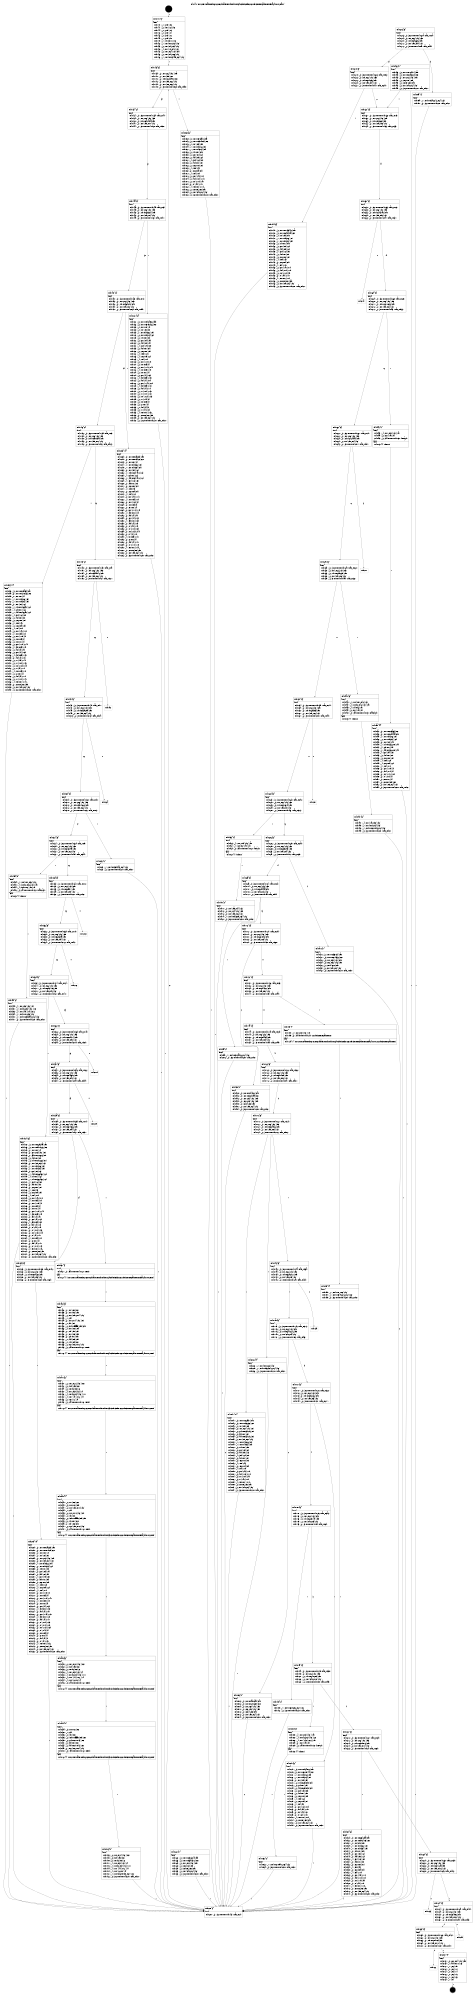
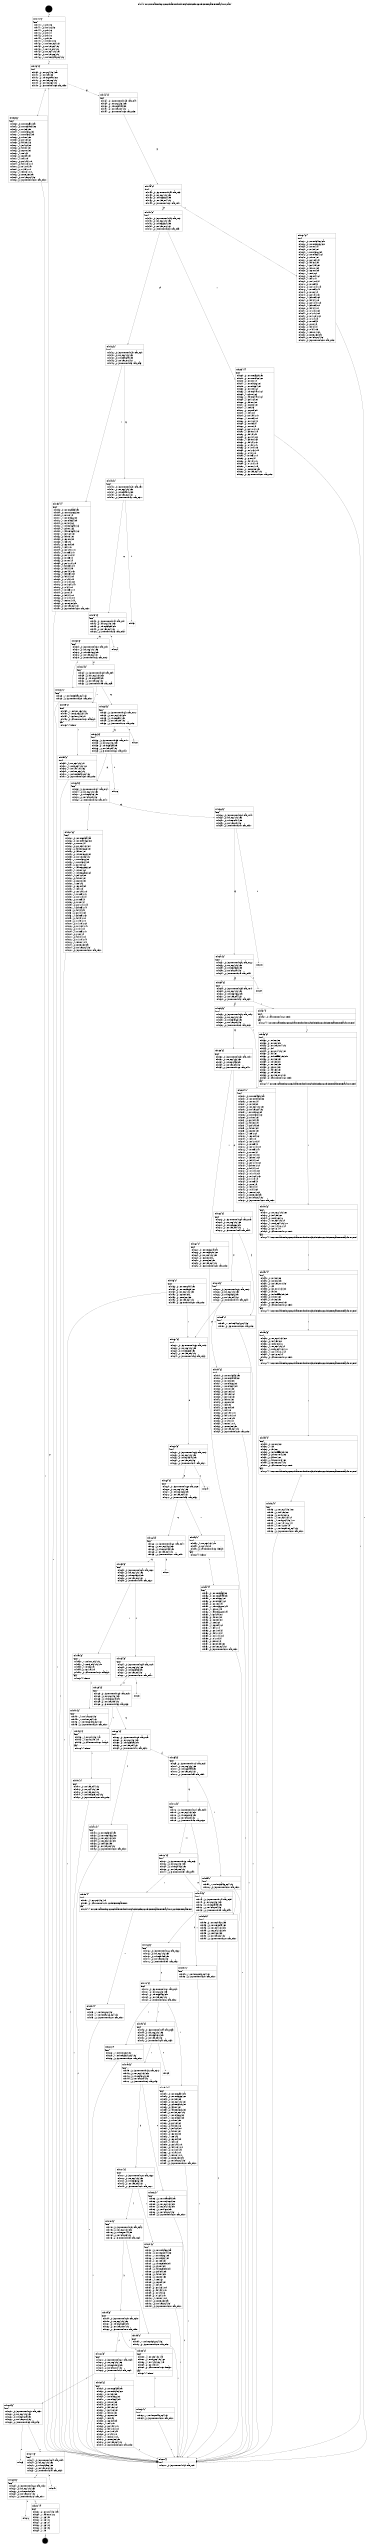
none -> (233, 1059)
none -> (197, 1973)
